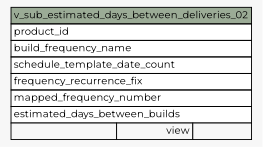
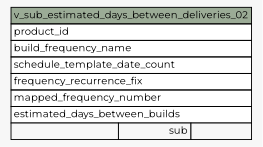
(178, 131) -> (179, 131)
